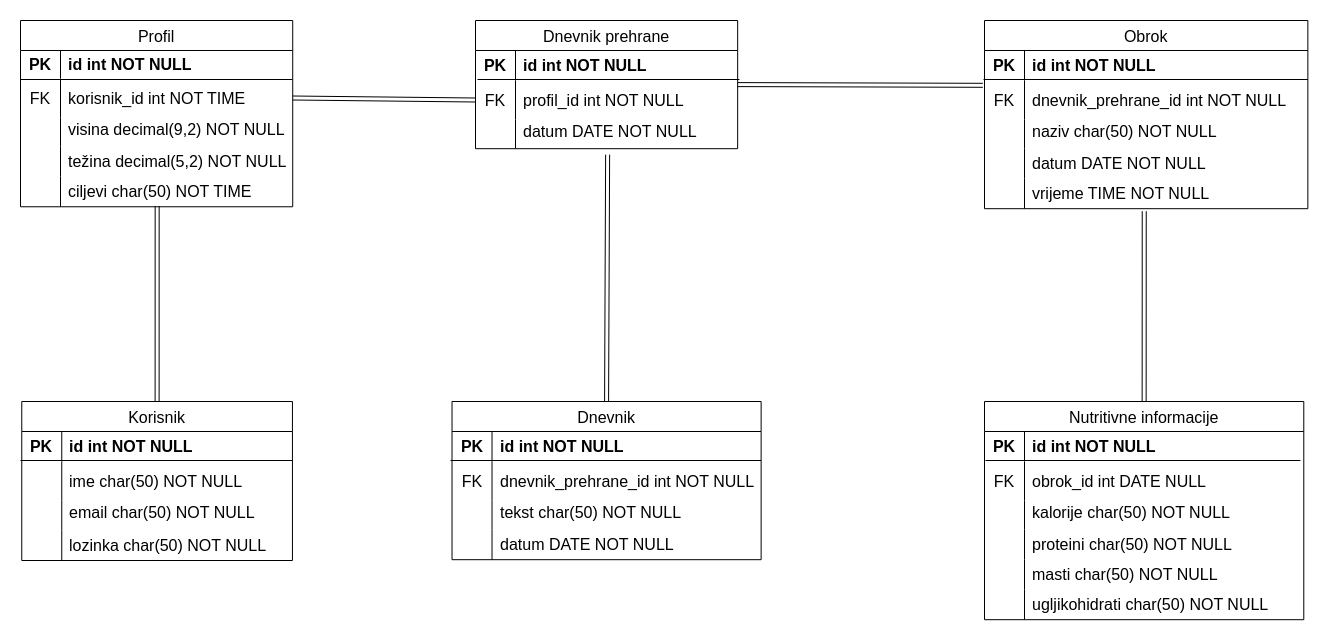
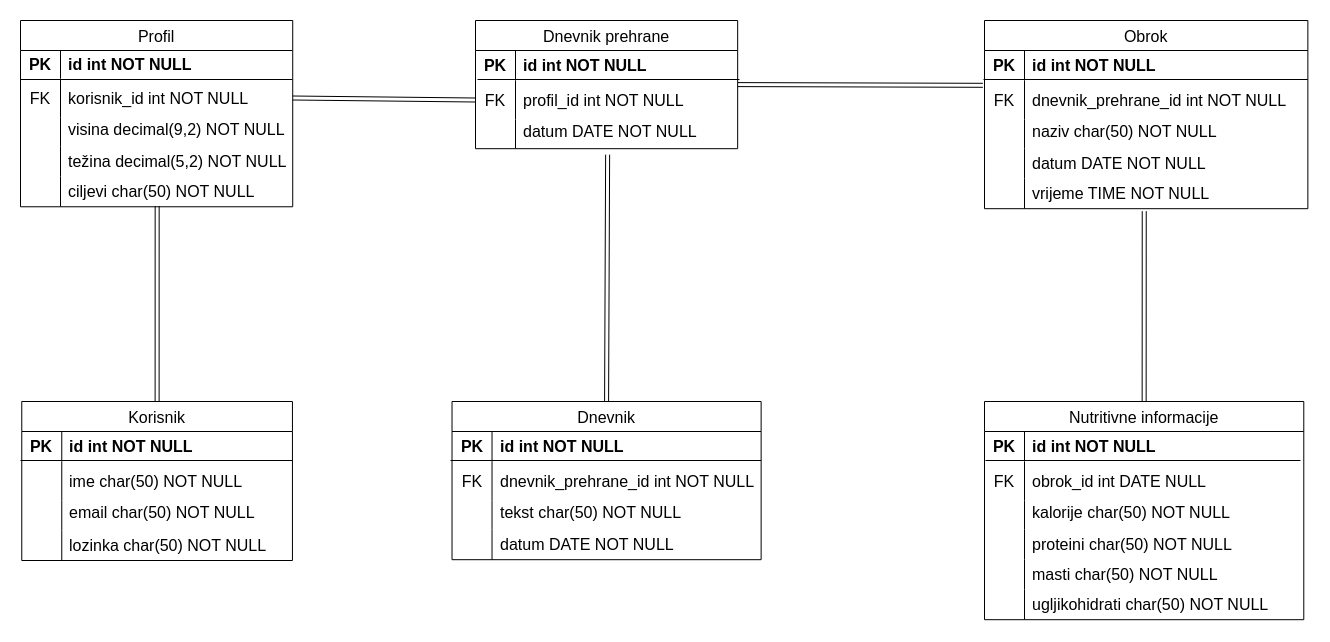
(161, 99) -> (161, 99)
(168, 192) -> (168, 192)
